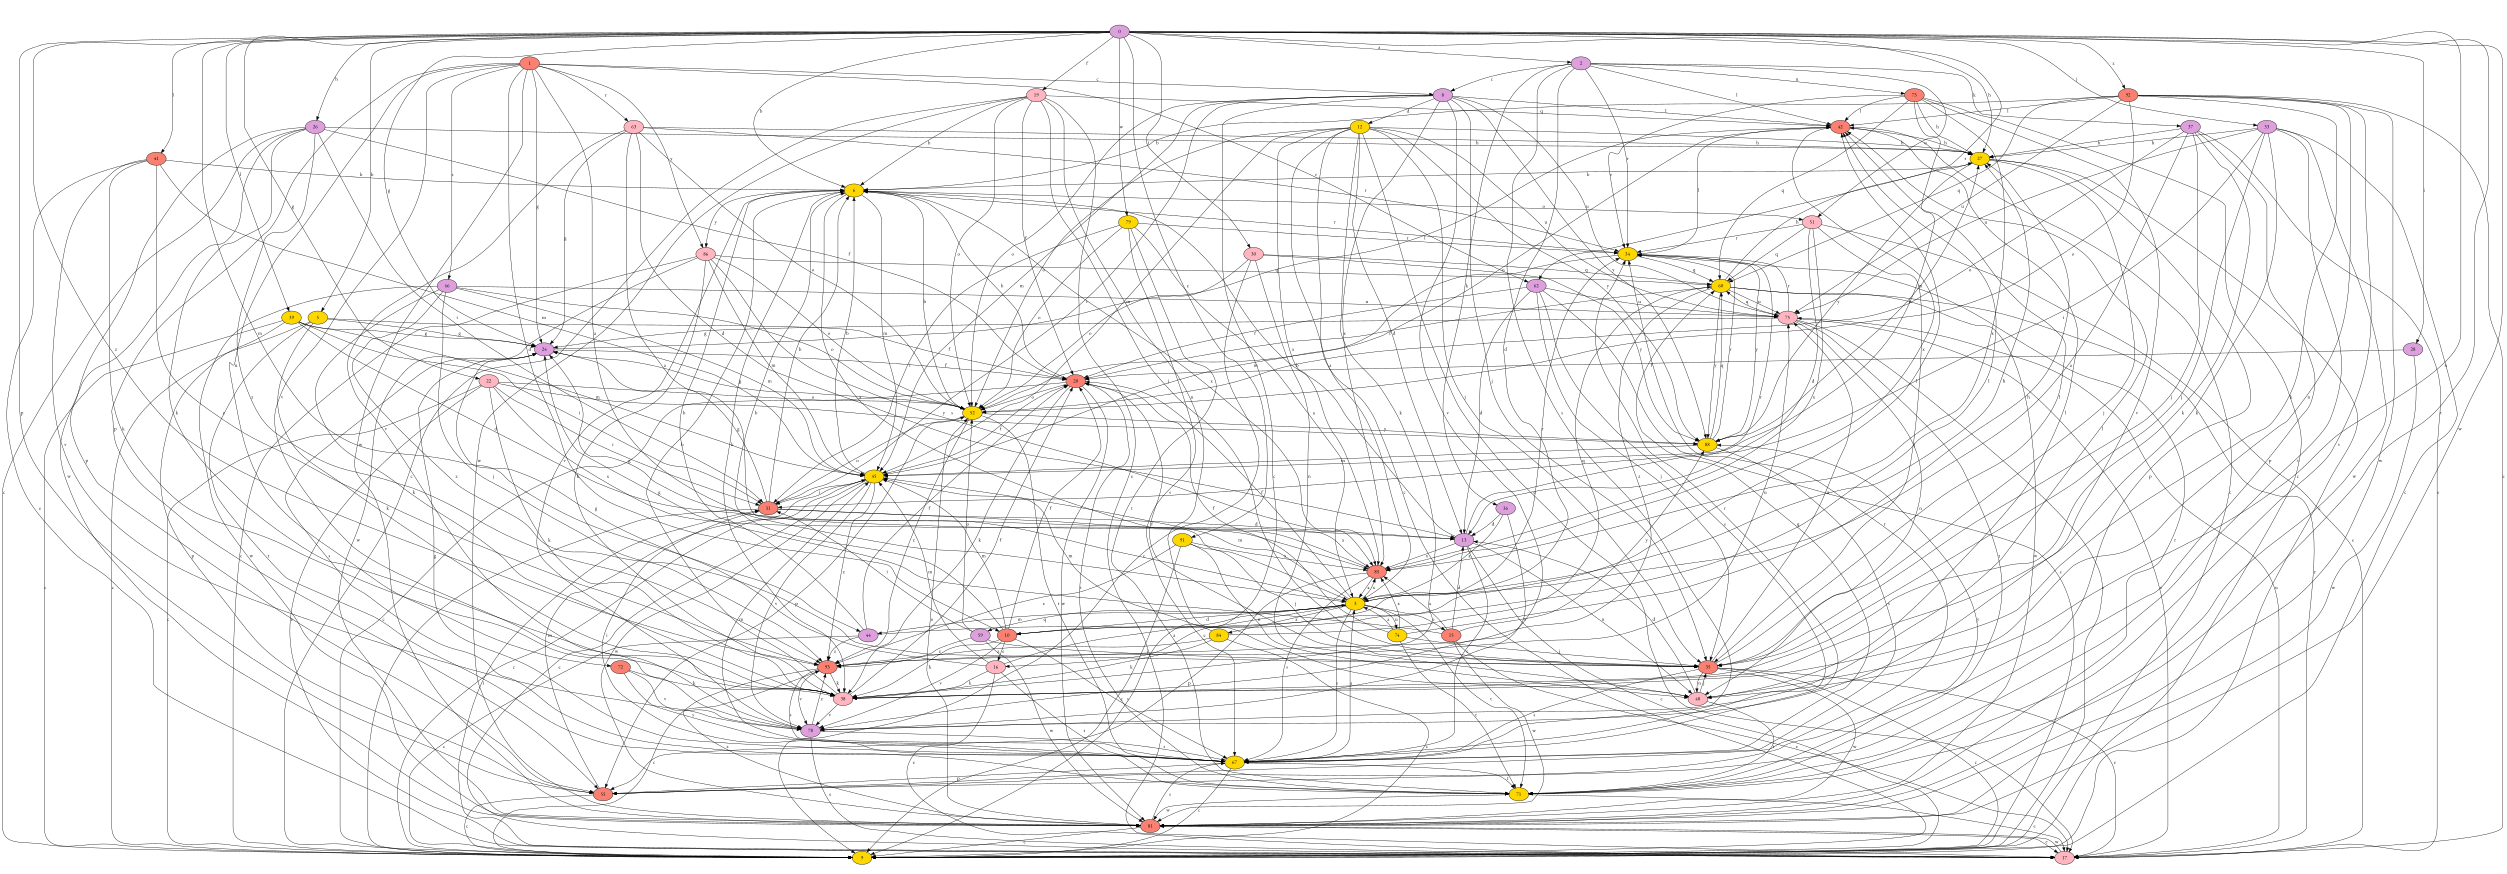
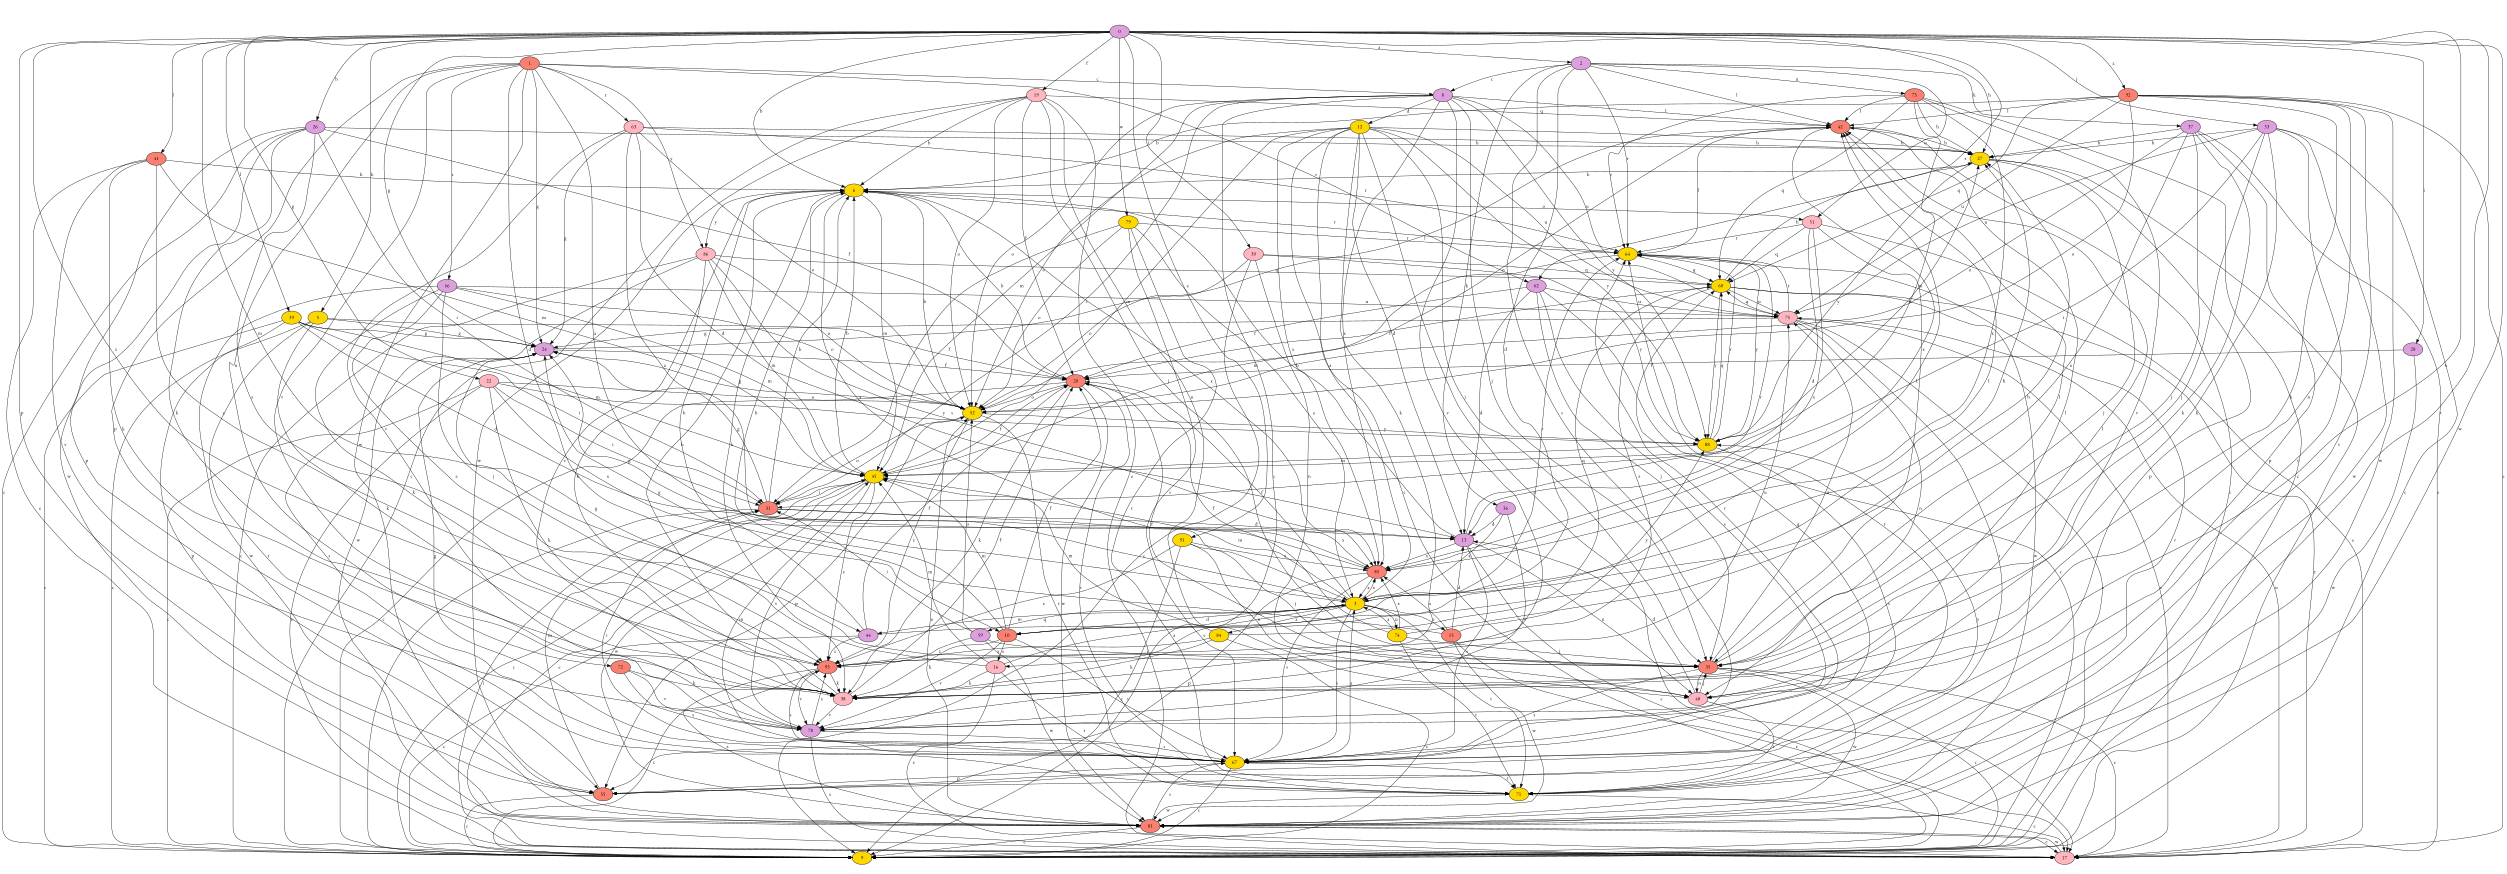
(1628, 254) -> (1628, 254)
